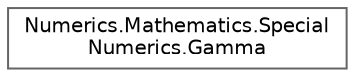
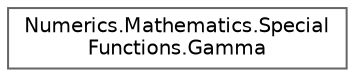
(177, 38) -> (177, 38)
